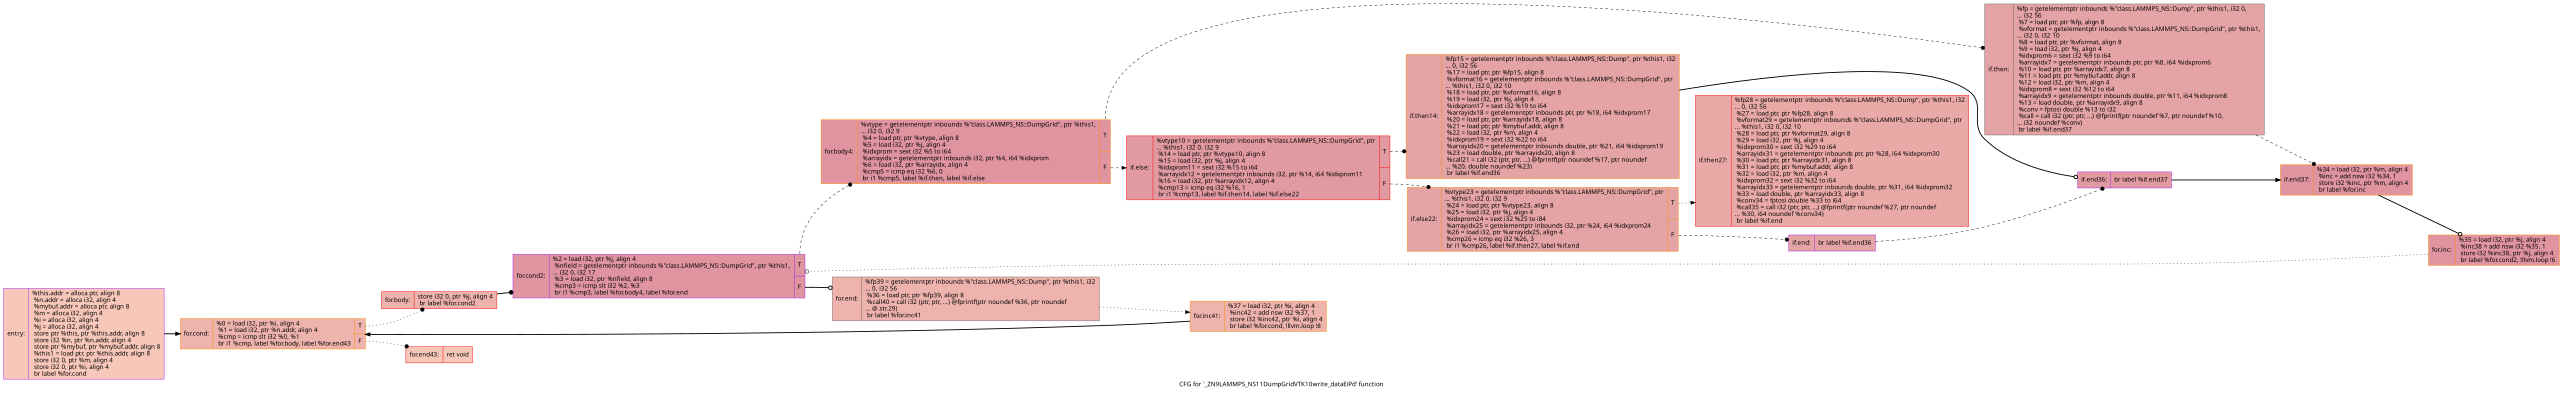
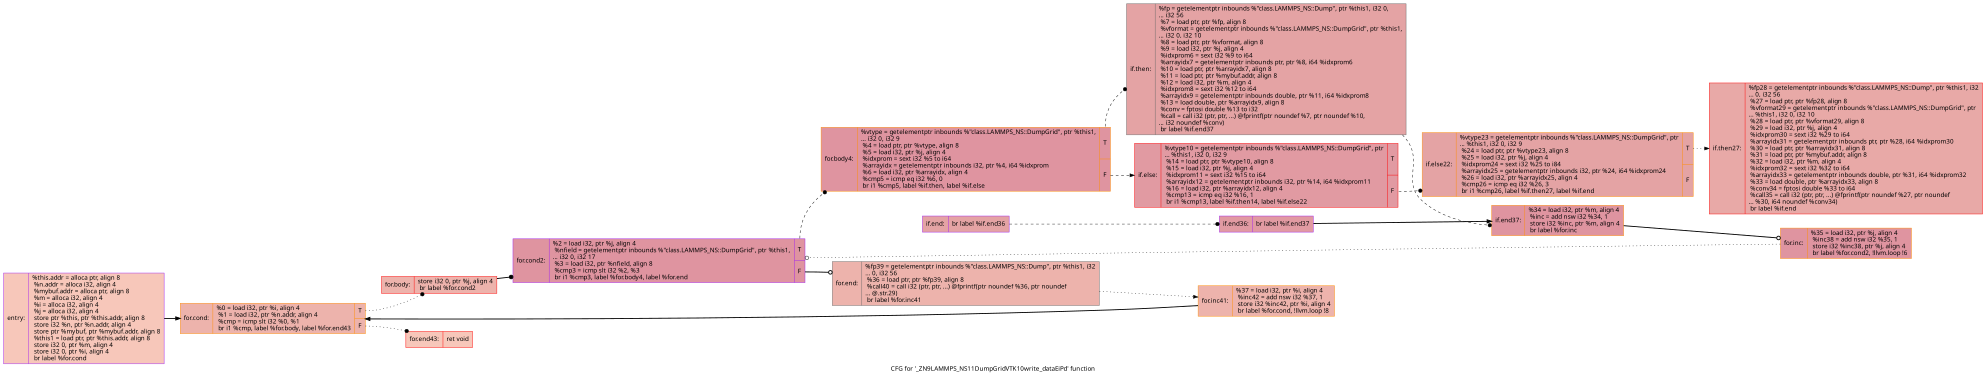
(1543, 116) -> none
(1732, 237) -> none
